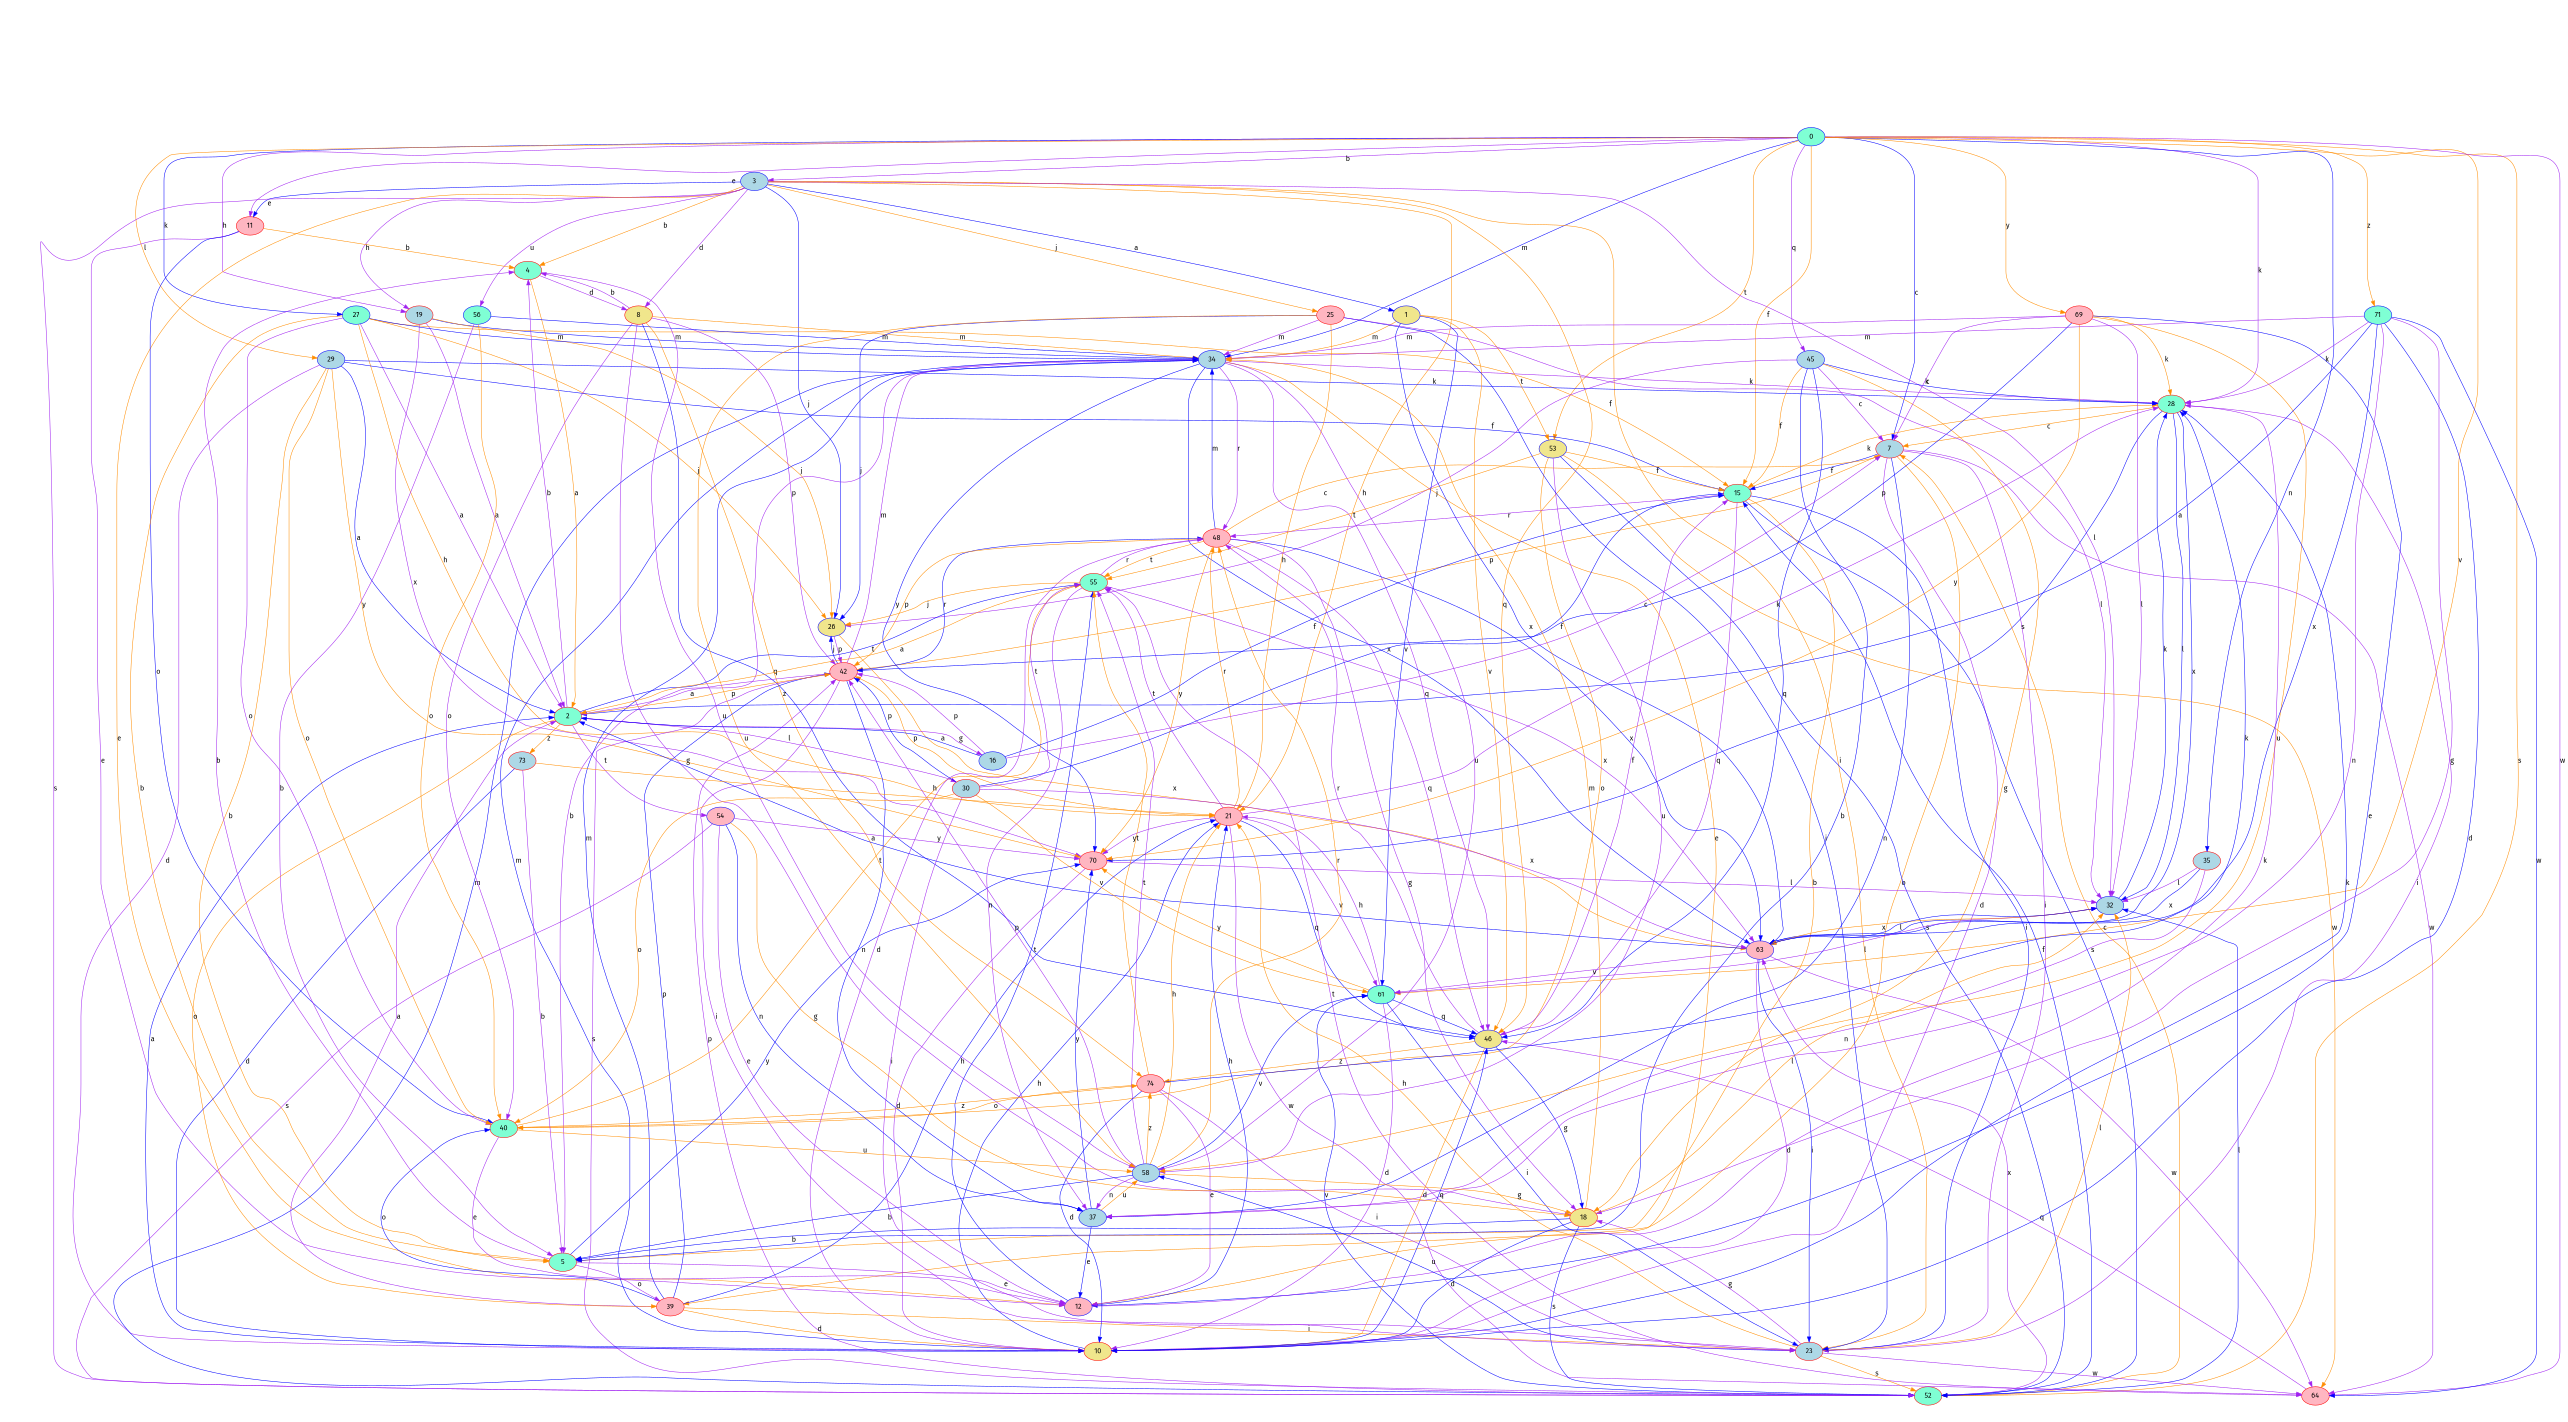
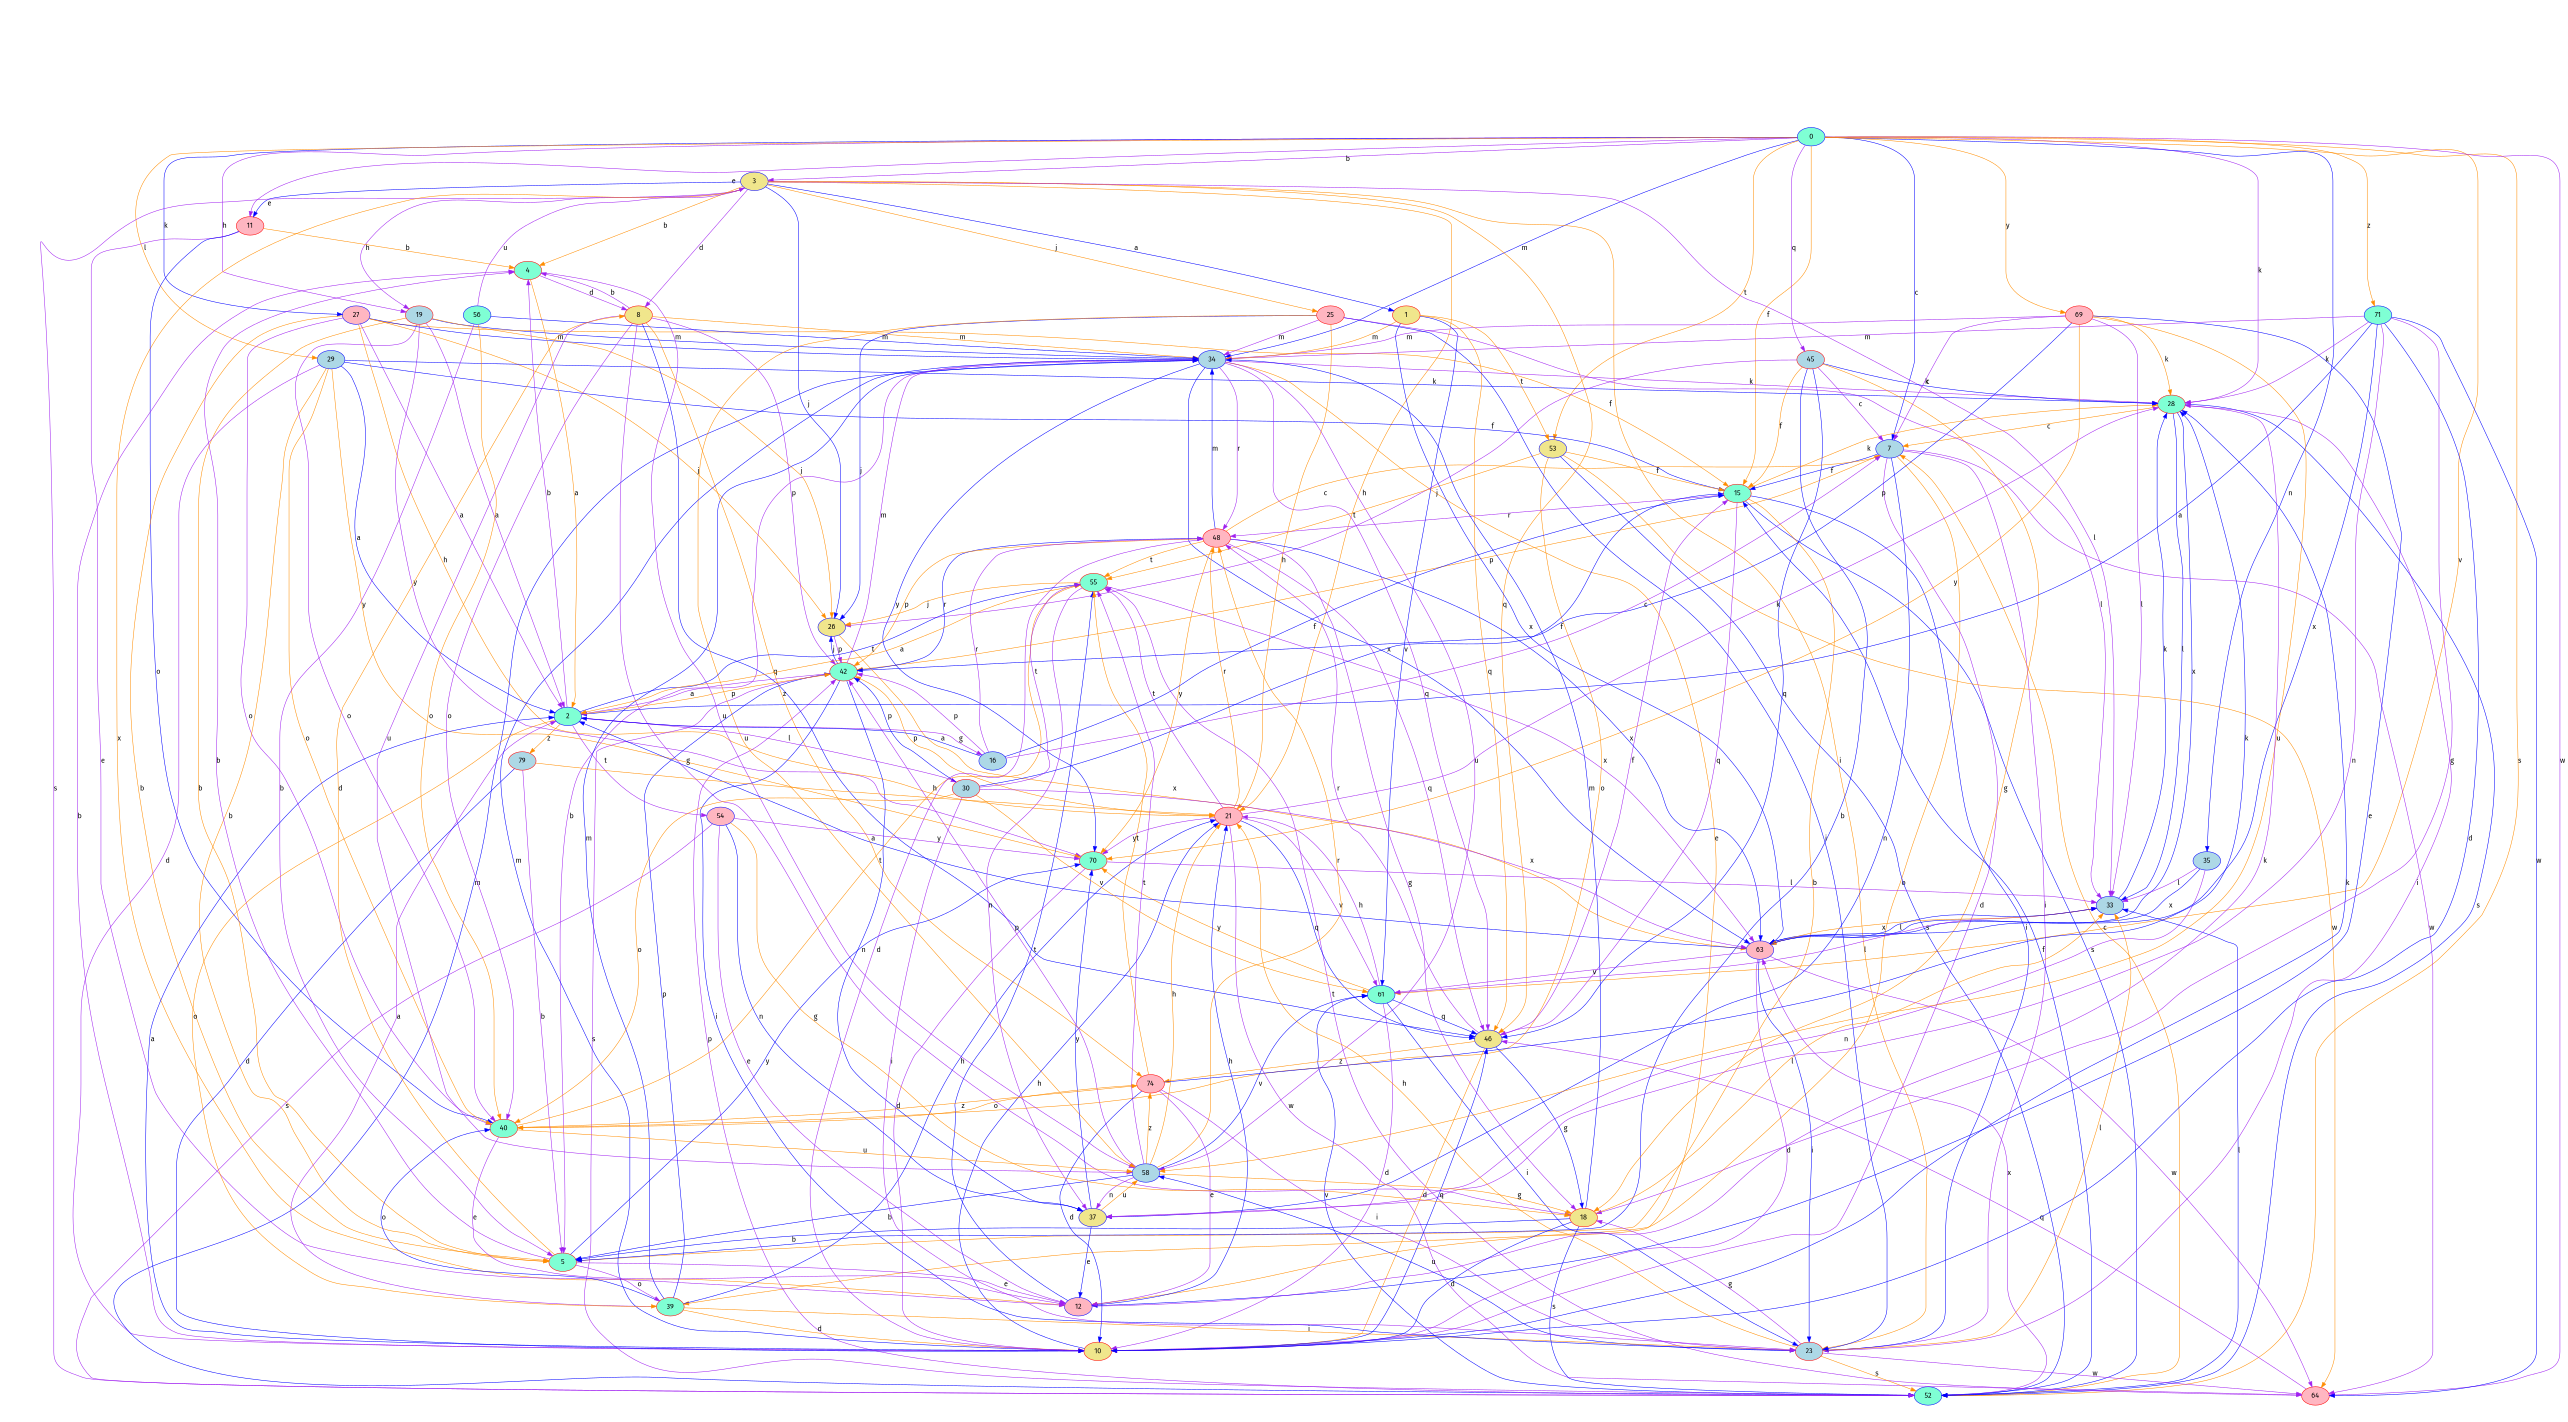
(754, 181) -> (754, 181)
(598, 215) -> (583, 204)
(356, 315) -> (356, 315)
(1406, 315) -> (1406, 315)
(1811, 360) -> (1811, 360)
(1890, 449) -> (1890, 449)
(1131, 554) -> (995, 557)
(415, 583) -> (415, 583)
(844, 672) -> (844, 672)
(1490, 672) -> (1490, 672)
none -> (332, 690)
(1569, 695) -> (1569, 695)
(568, 716) -> (568, 716)
(119, 739) -> (119, 739)
(1730, 748) -> (2402, 972)
(522, 761) -> (522, 761)
none -> (338, 769)
none -> (202, 818)
(1093, 861) -> (1093, 861)
(2207, 861) -> (2207, 861)
(2110, 905) -> (2110, 905)
(1607, 985) -> (424, 1012)
none -> (114, 1119)
(1093, 1218) -> (1093, 1218)
(983, 1305) -> (983, 1305)
(670, 1307) -> (670, 1307)
(1928, 1396) -> (1928, 1396)
